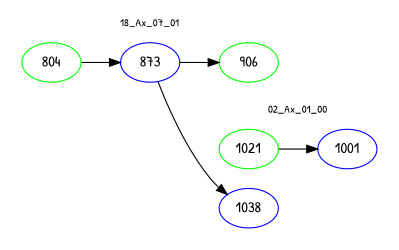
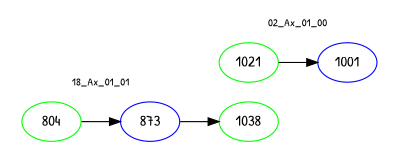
(150, 24) -> (101, 83)
(249, 62) -> none
(249, 208) -> (249, 122)
